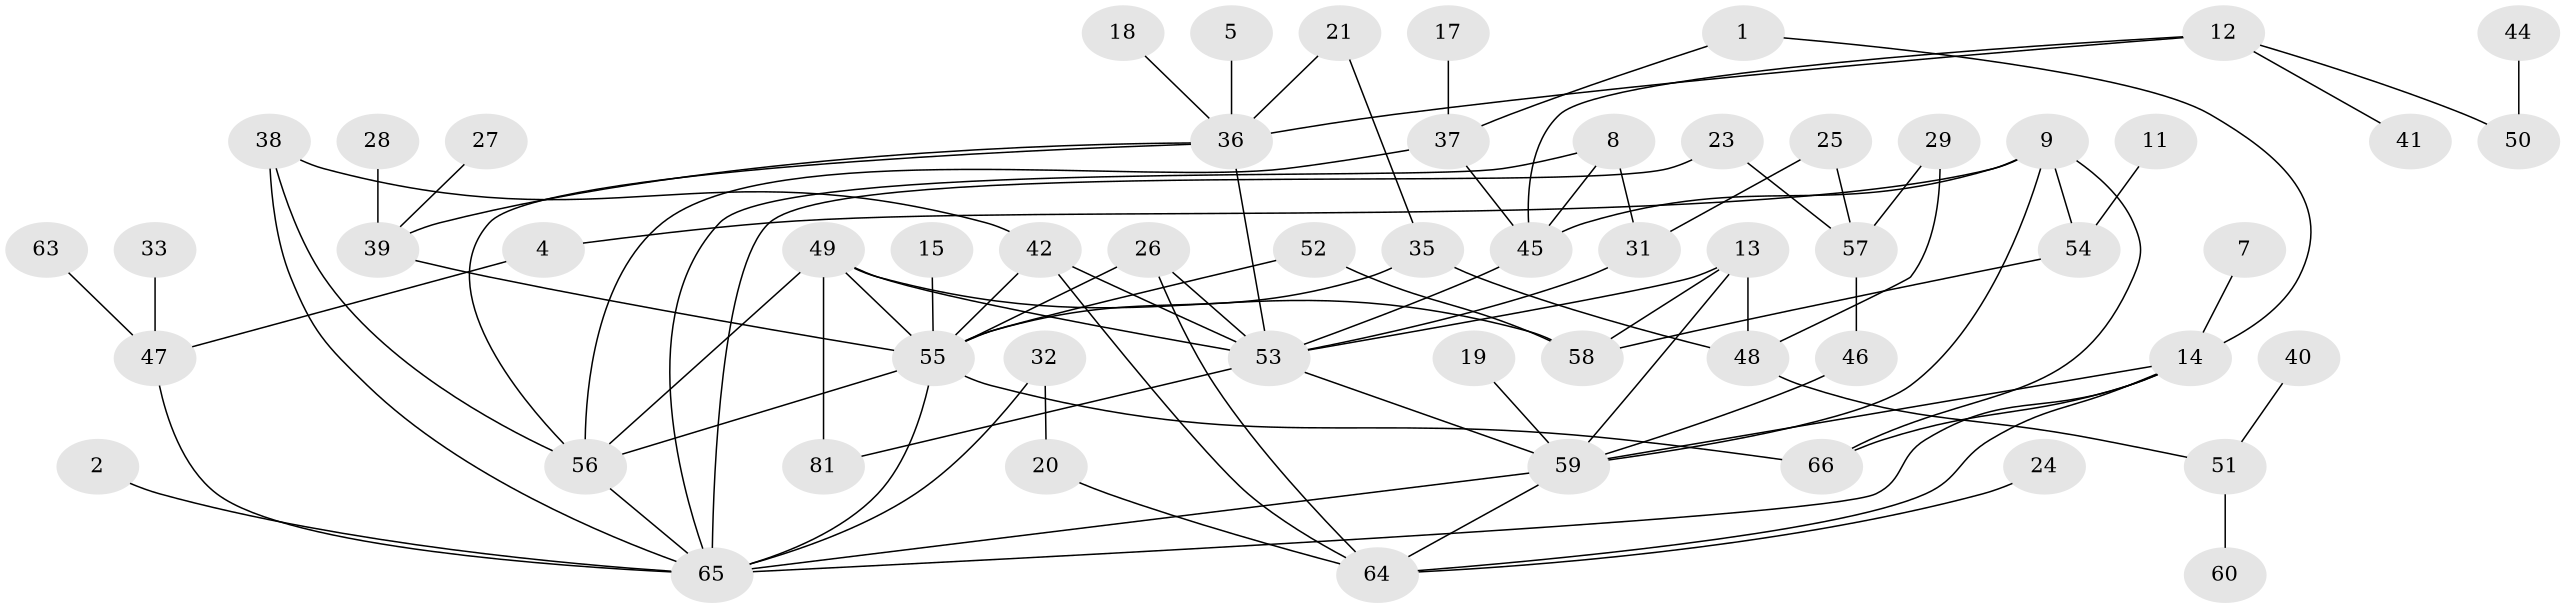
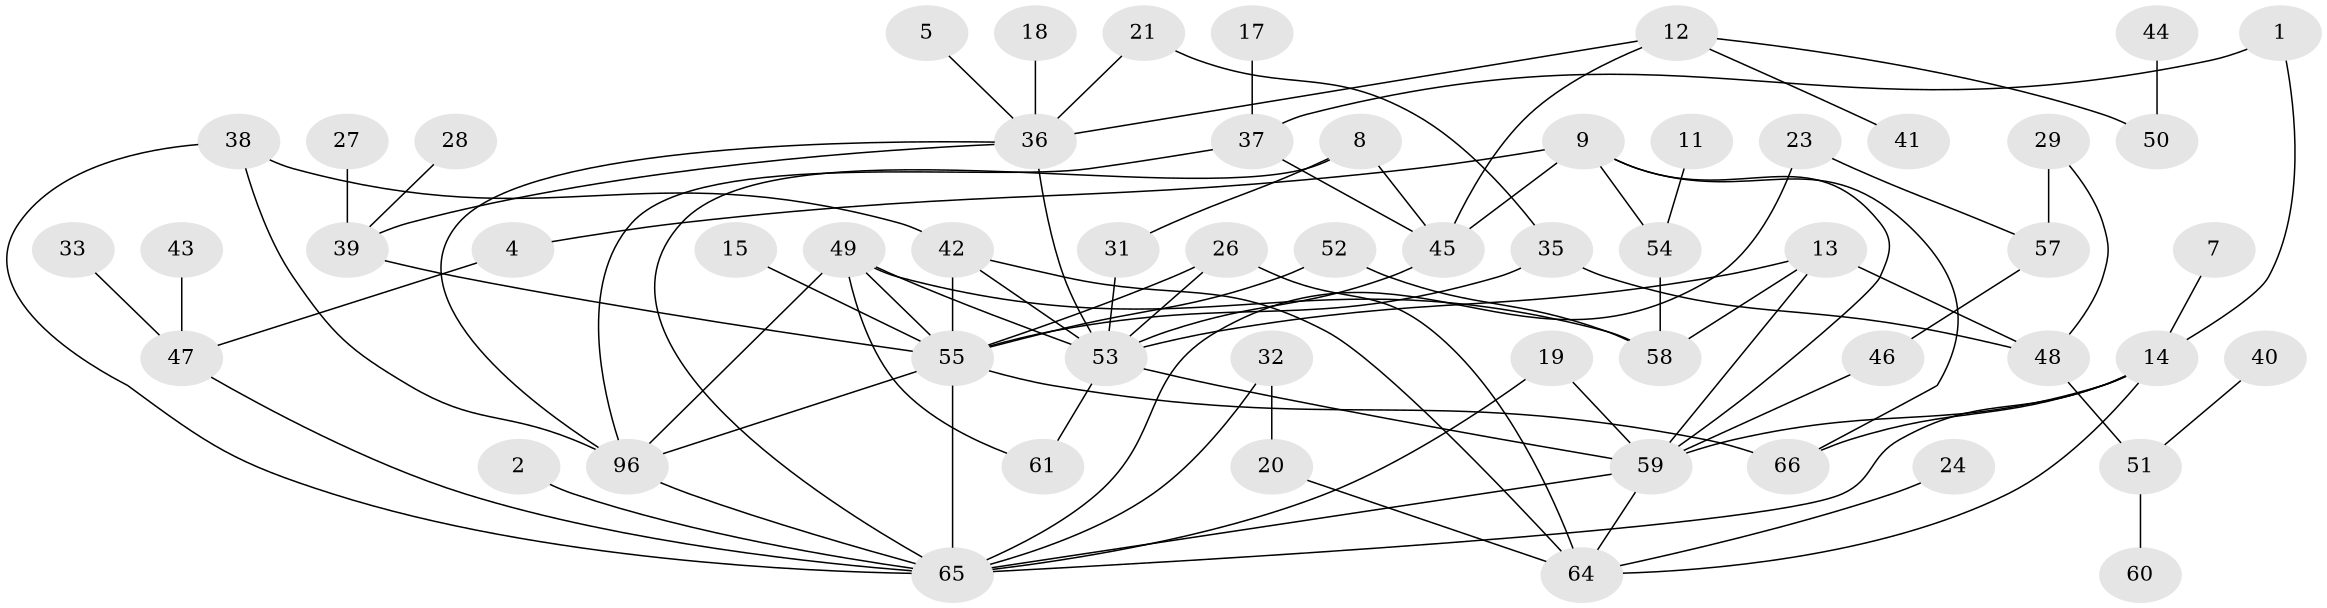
(1831, 142) -> none
(47, 250) -> (182, 250)
(586, 467) -> (627, 467)
(824, 467) -> (1043, 467)
none -> (1273, 512)
